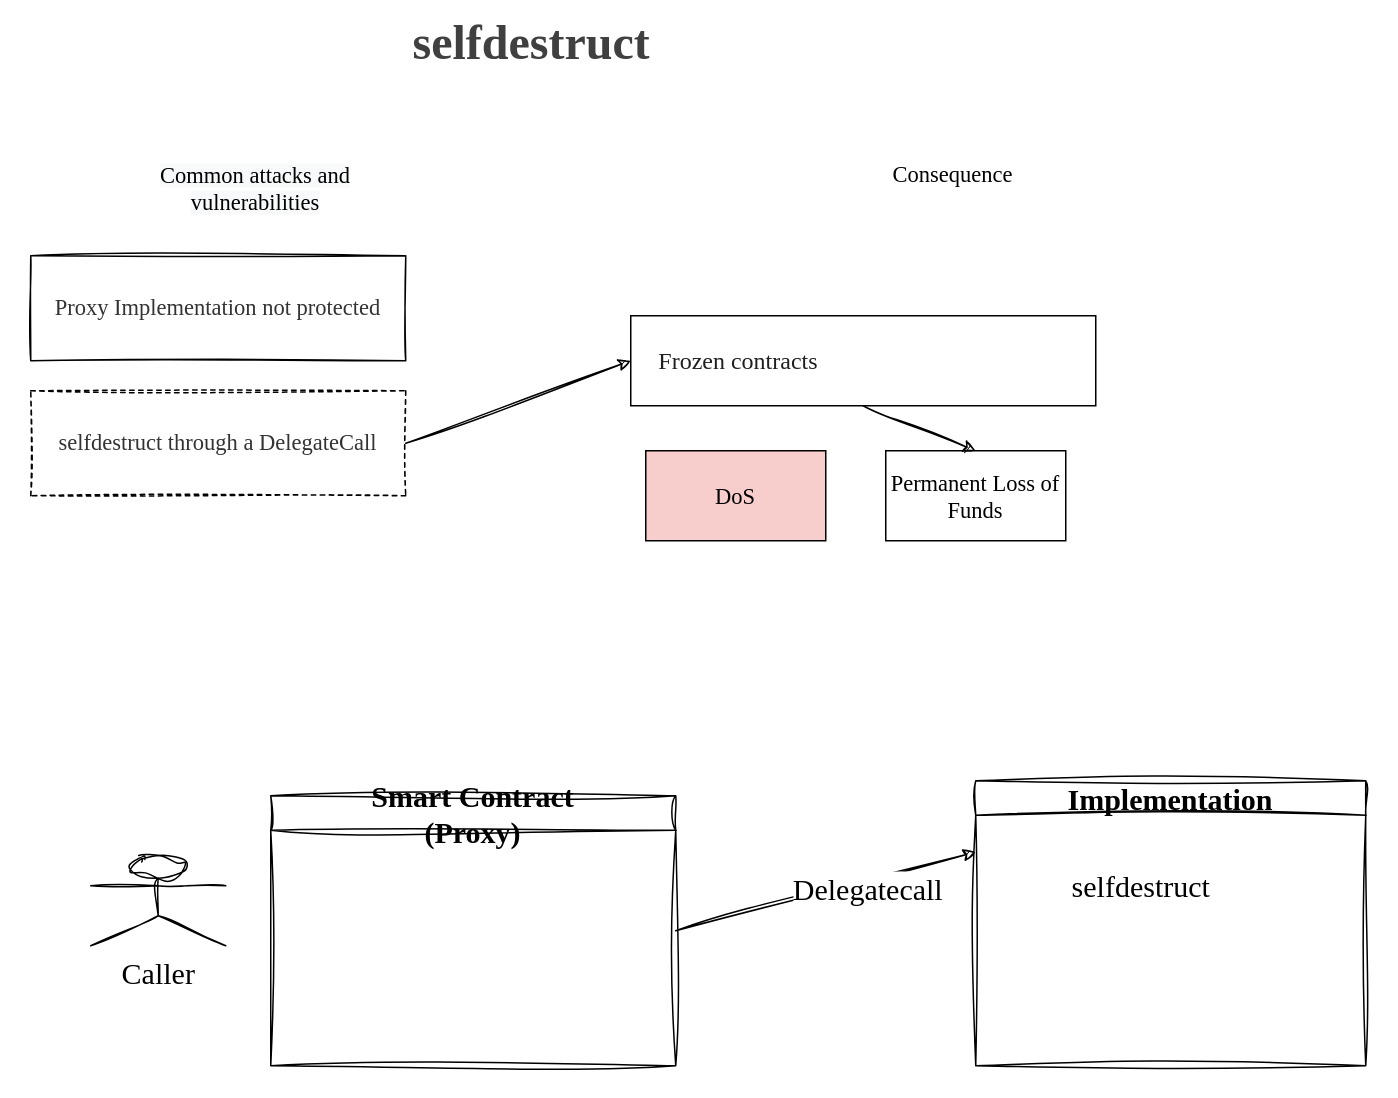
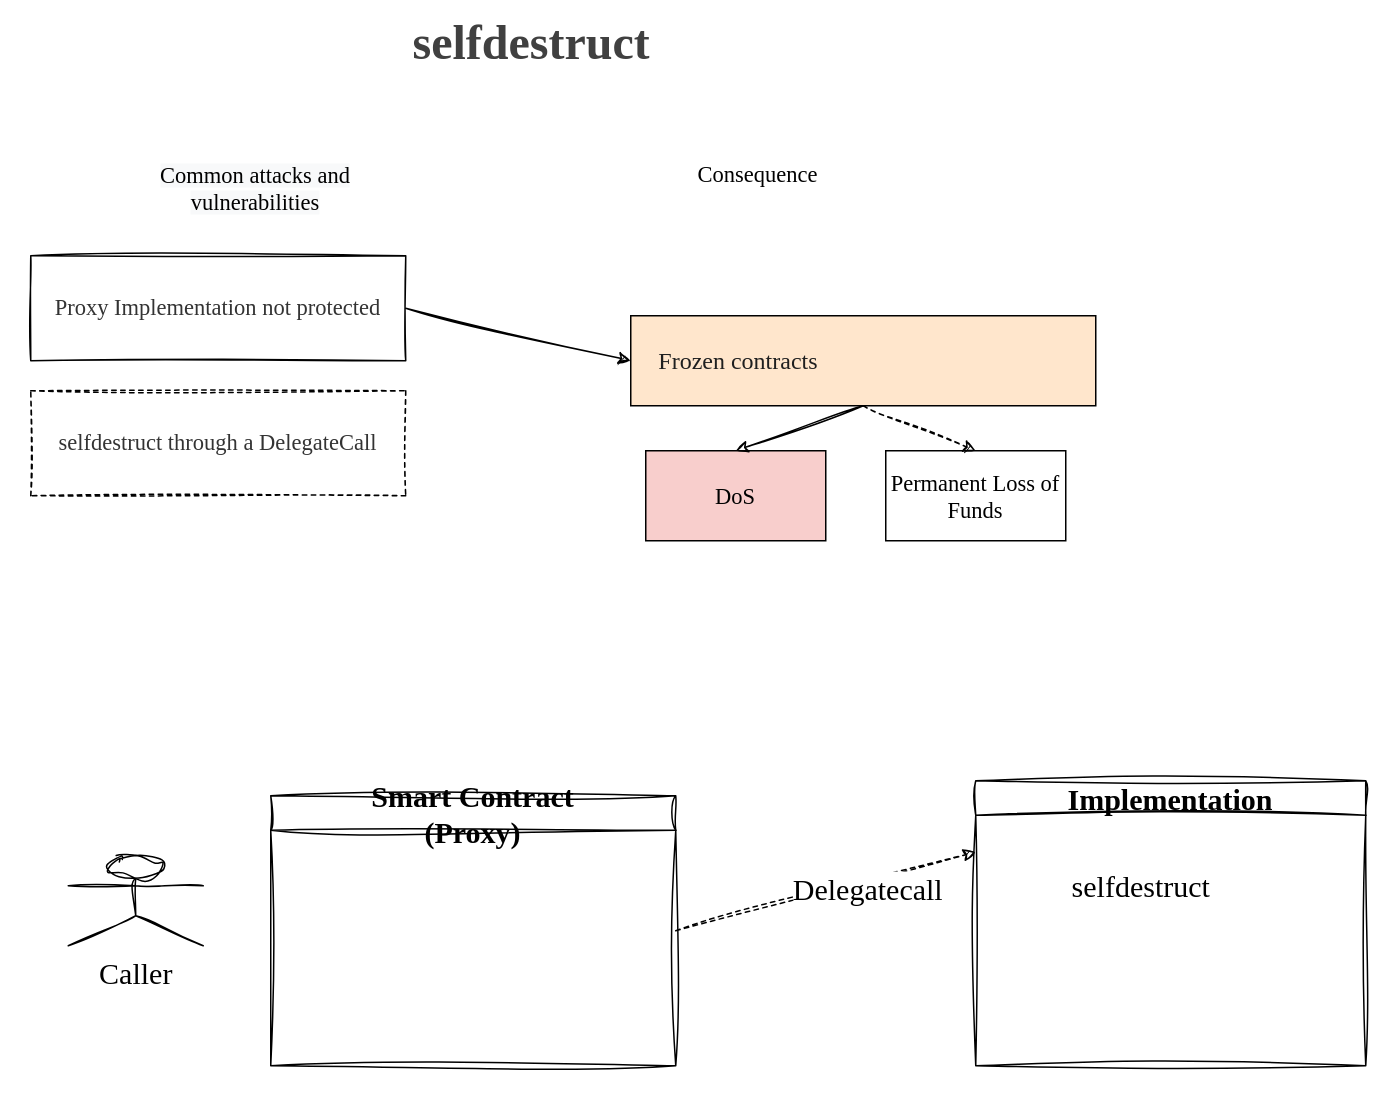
(953, 173) -> (758, 173)
none -> (514, 334)
(863, 361) -> (863, 361)
(514, 404) -> none
(914, 426) -> (914, 426)
none -> (804, 427)
(158, 901) -> (136, 901)
(733, 916) -> (733, 916)
